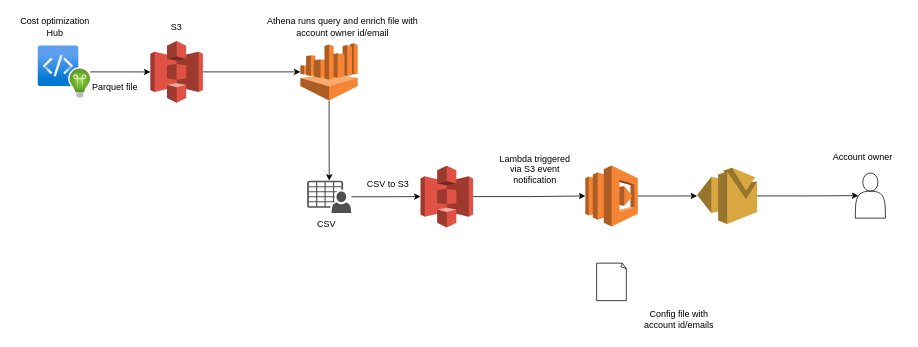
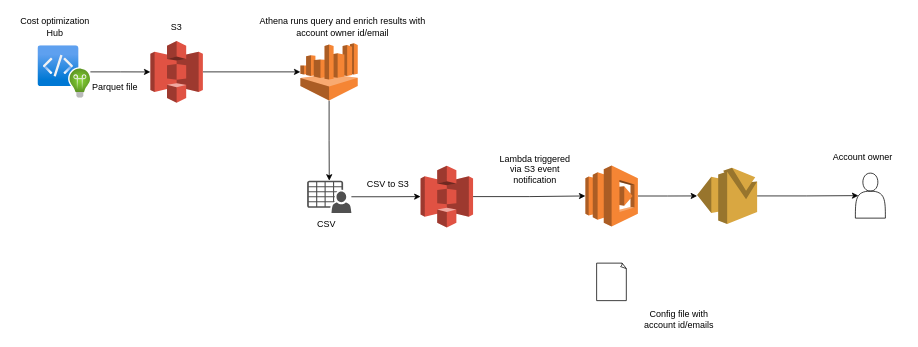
(343, 27) -> (343, 27)
